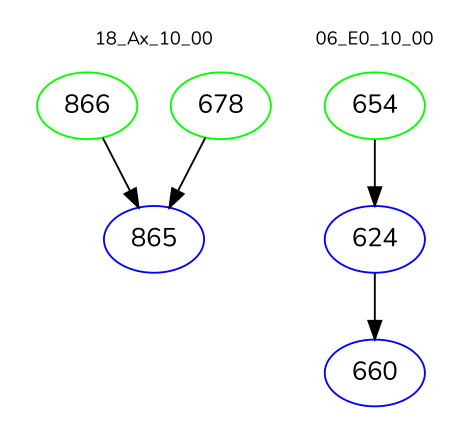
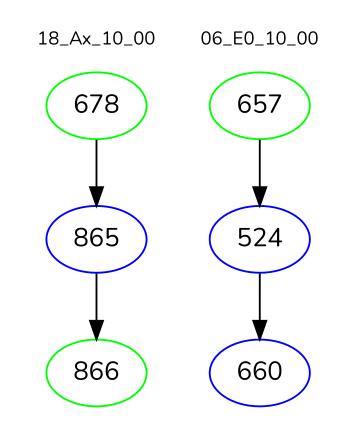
(375, 106) -> (260, 106)
(116, 164) -> (96, 297)
(375, 239) -> (260, 239)
